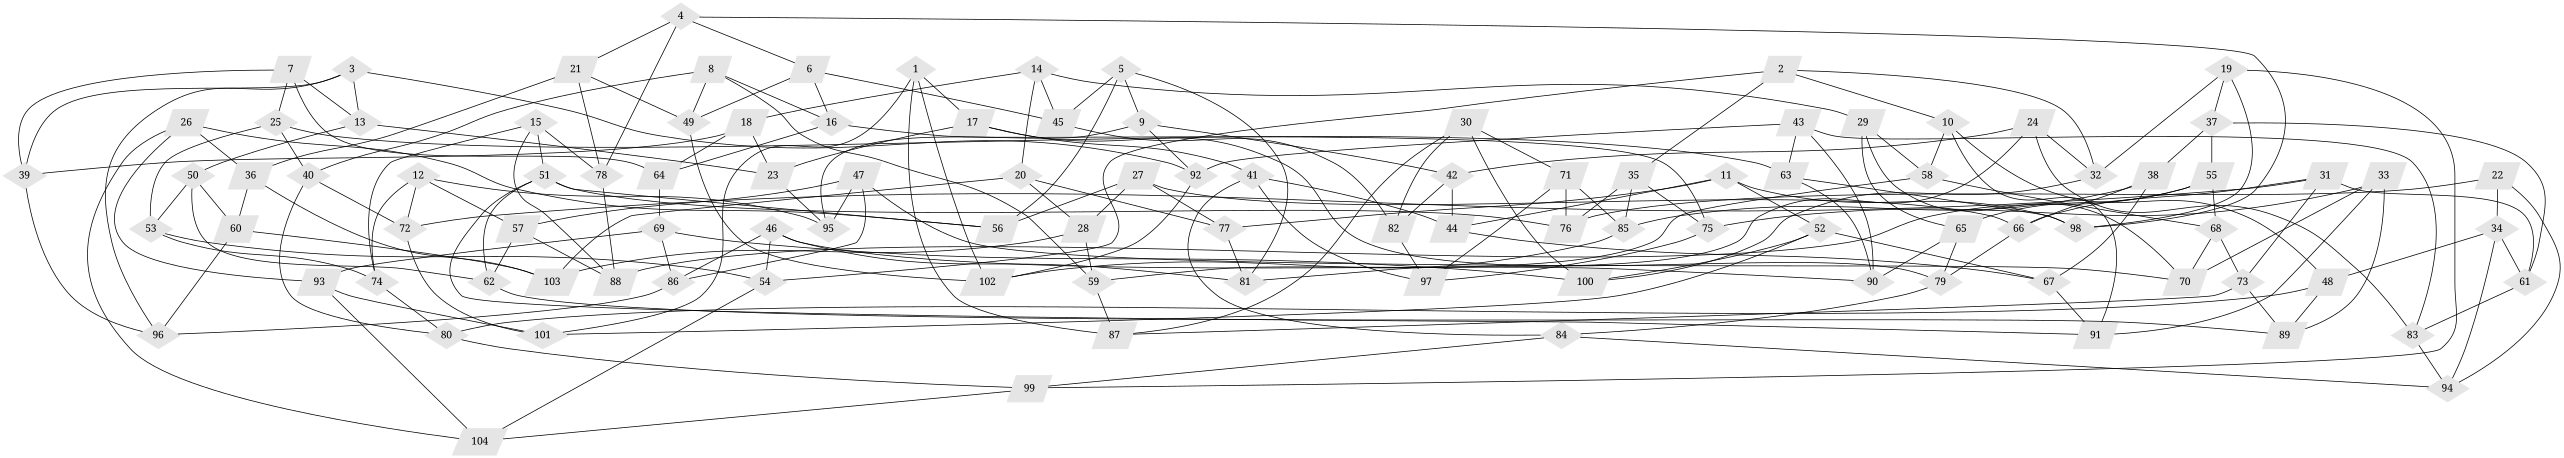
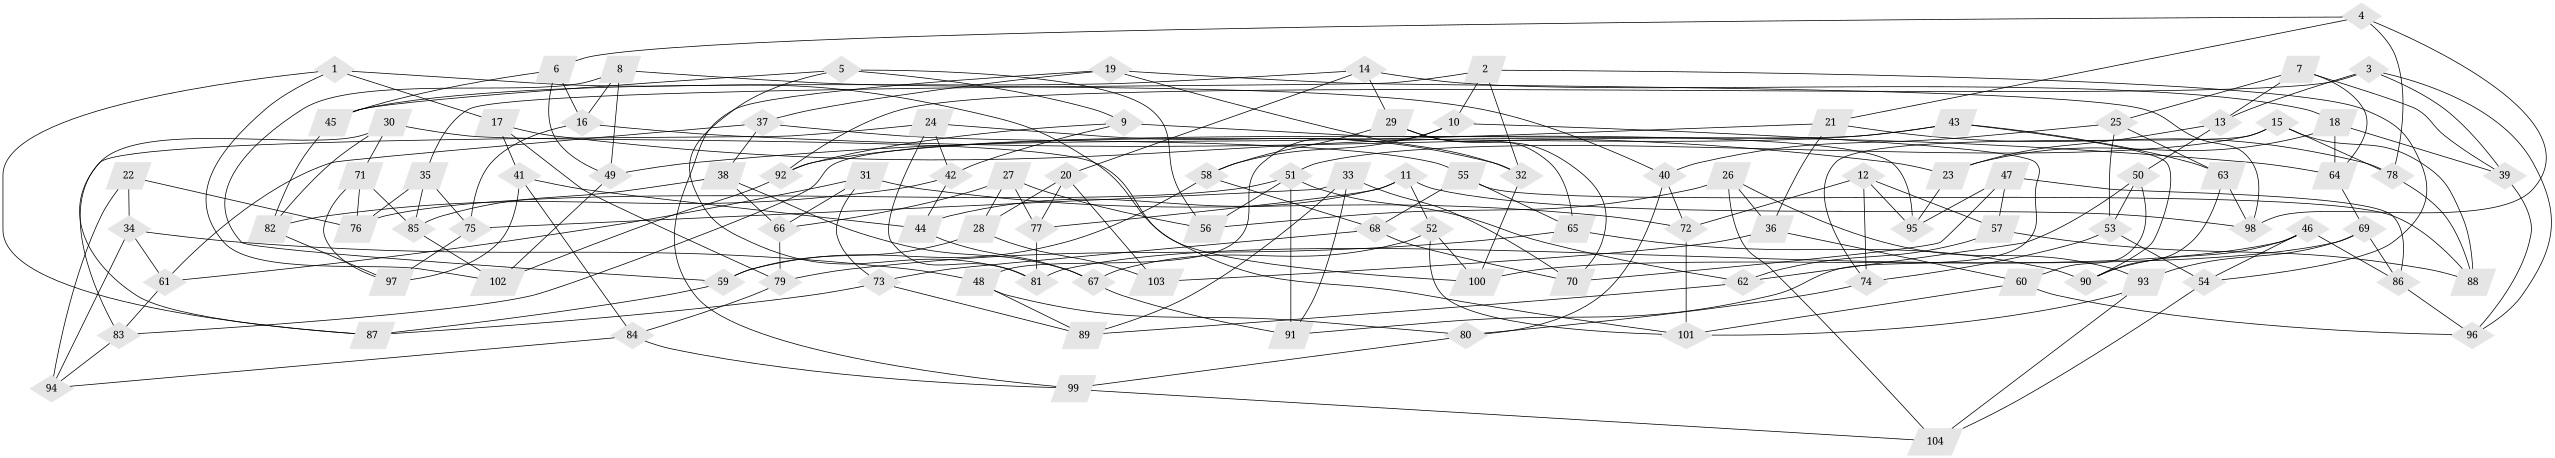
(359, 244) -> (1854, 309)
